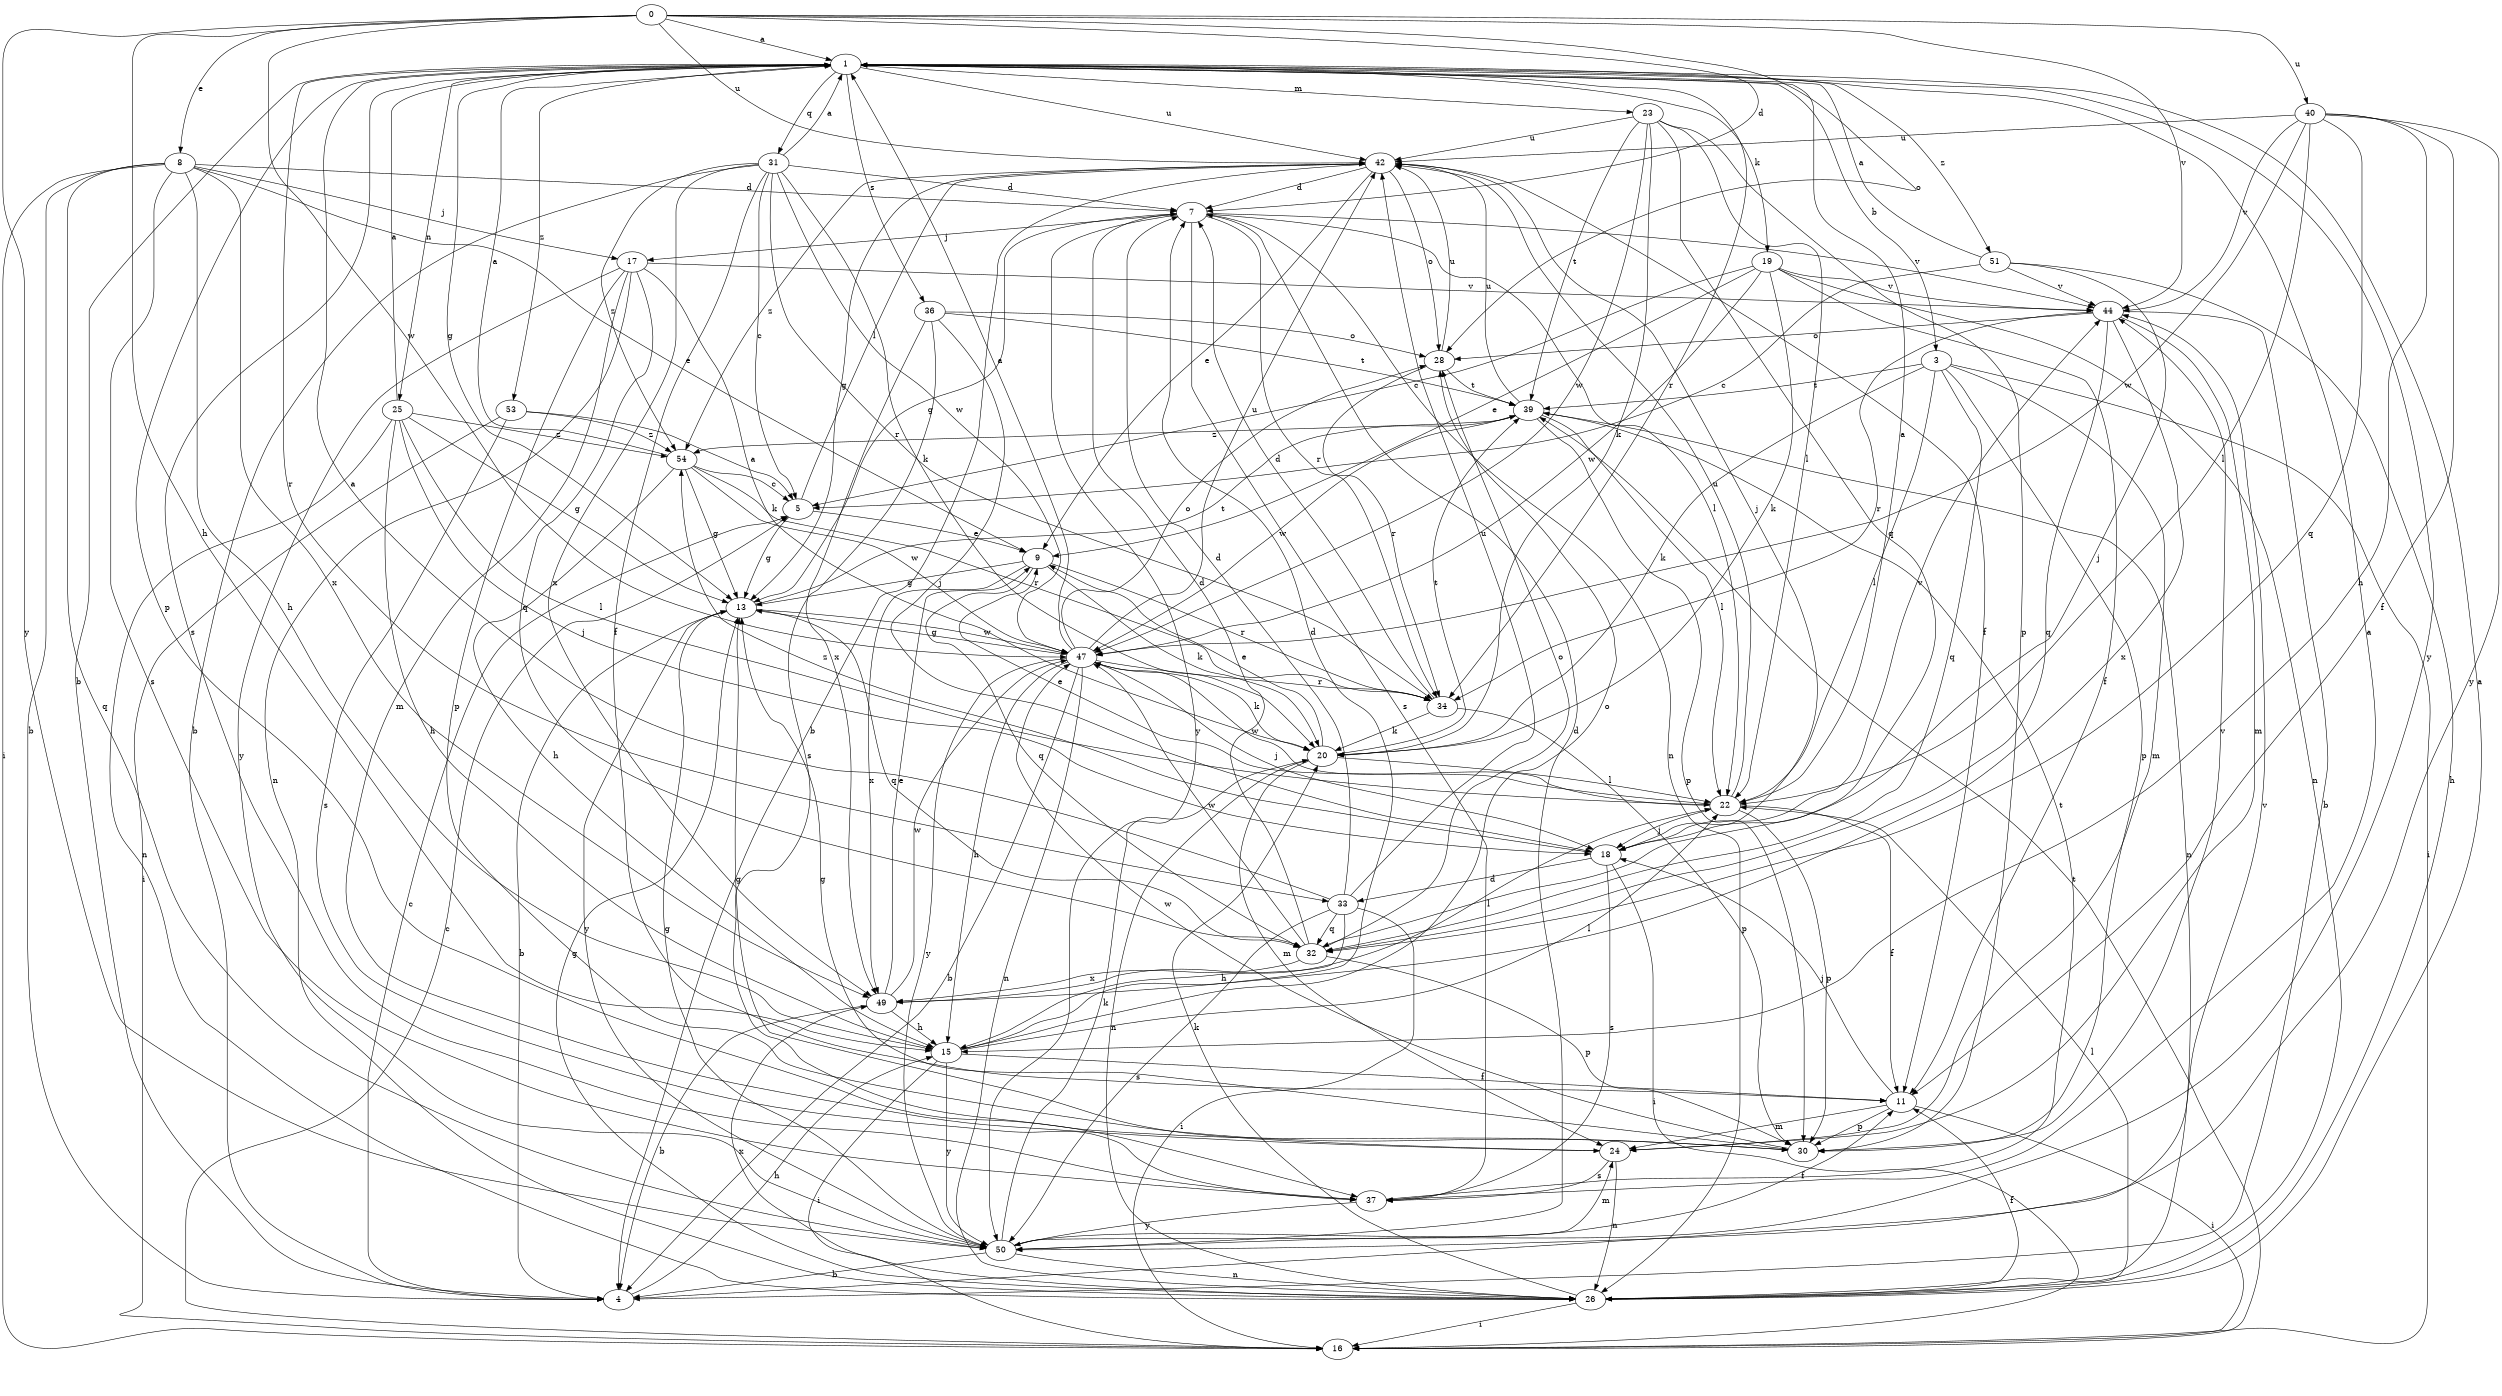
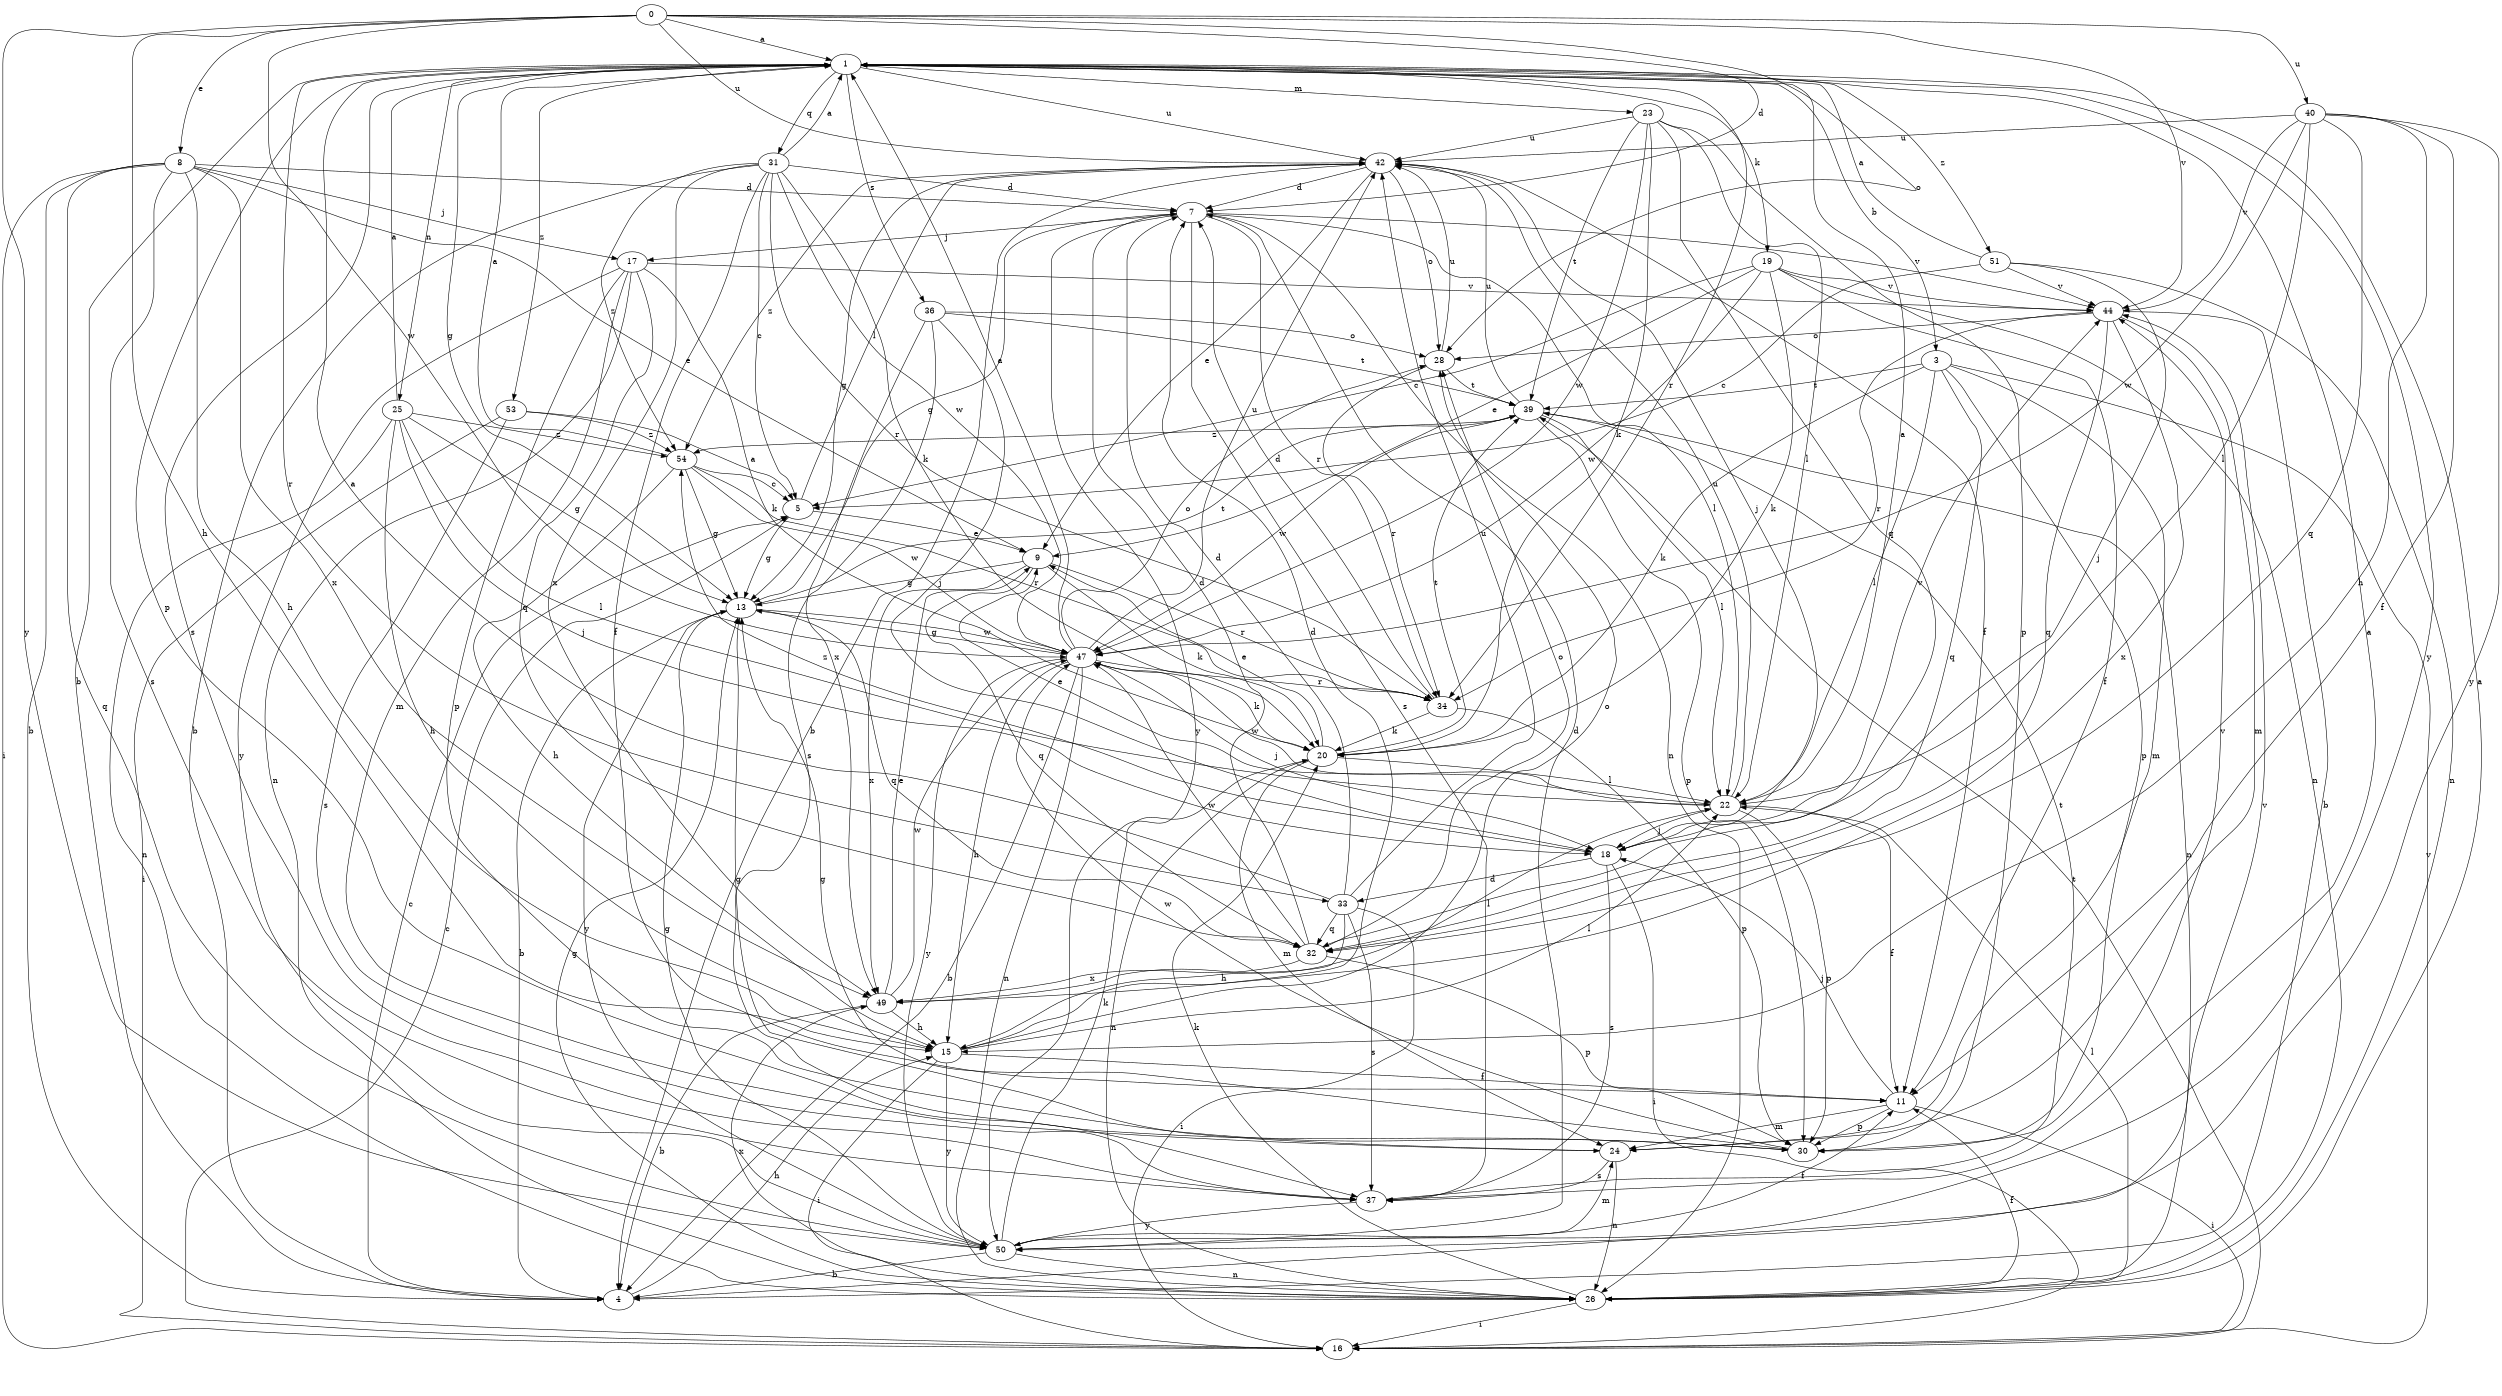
(2452, 781) -> (2452, 781)
(2429, 855) -> (2429, 855)
(1154, 1056) -> (1371, 1048)
